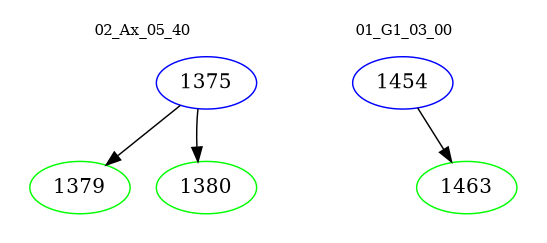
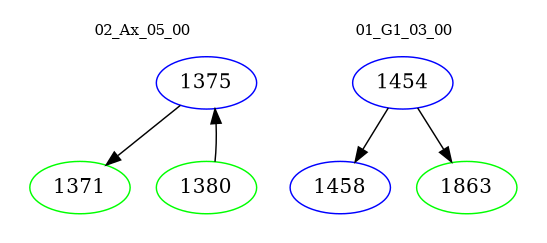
(143, 31) -> (143, 31)
(197, 128) -> (216, 143)
(80, 188) -> (80, 188)
none -> (340, 188)
(467, 188) -> (467, 188)
